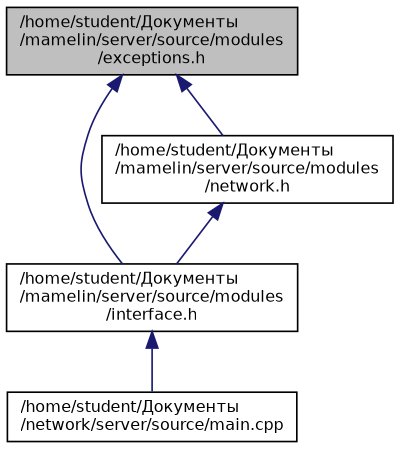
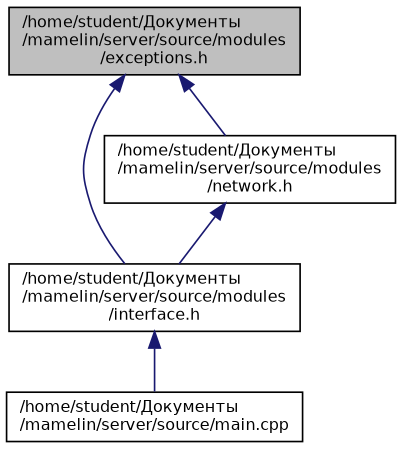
(152, 417) -> (155, 417)
